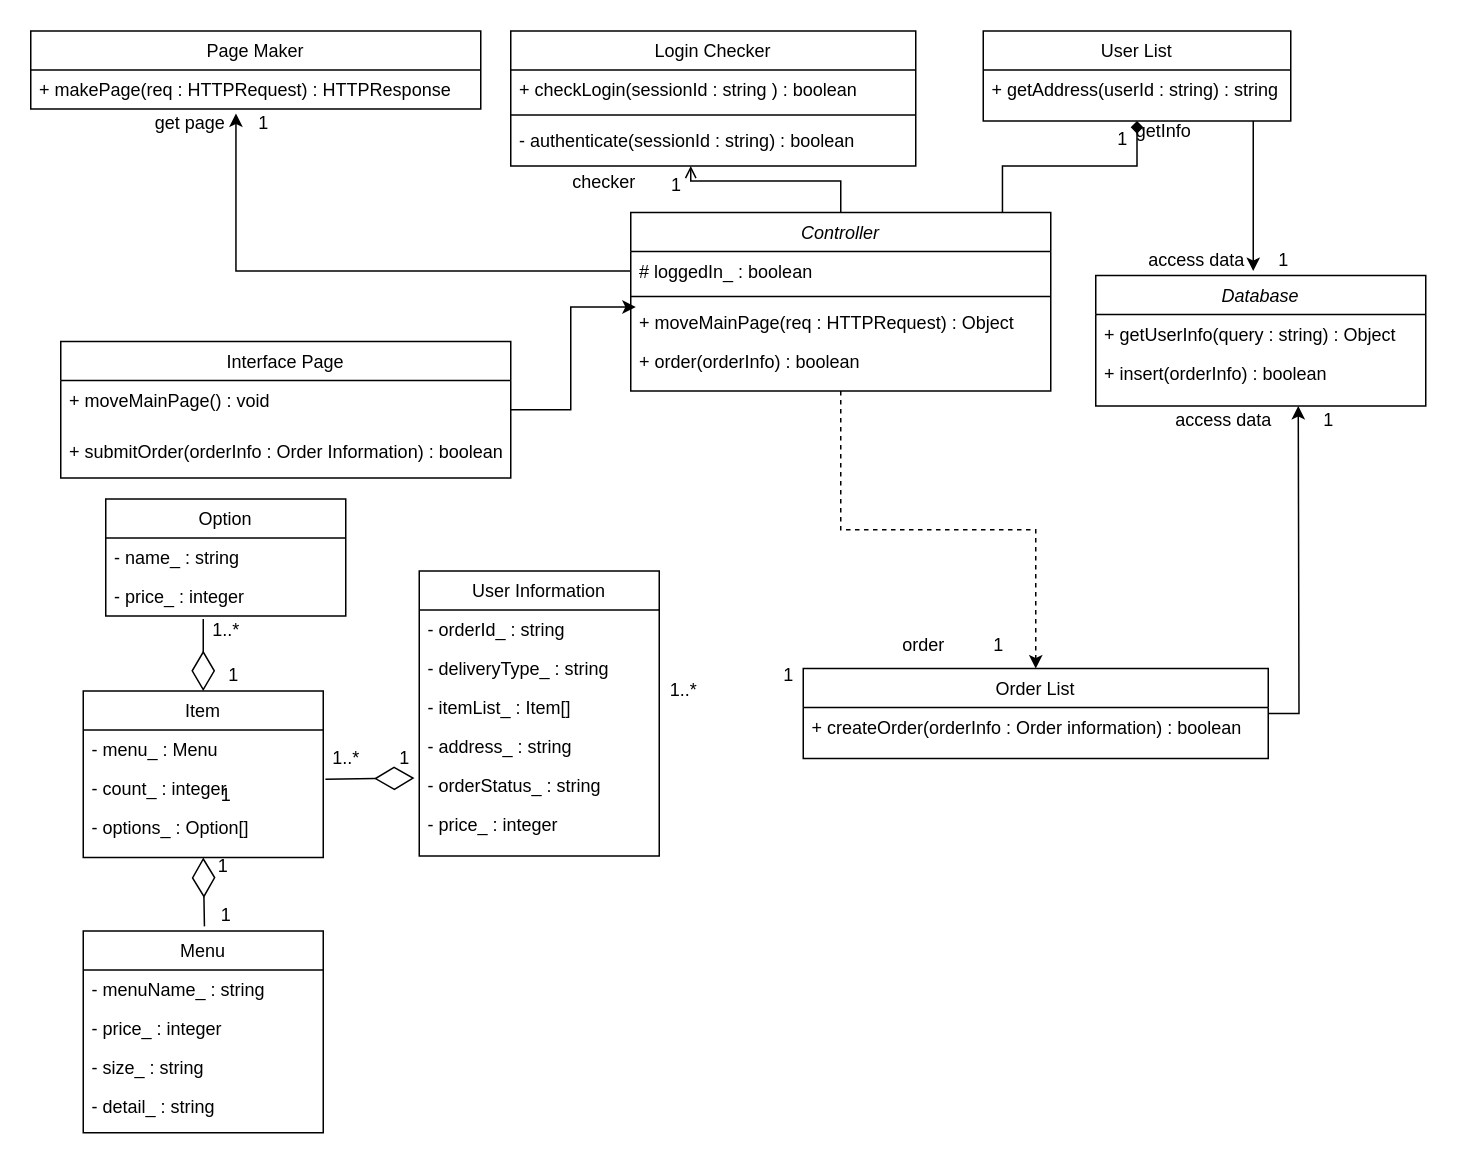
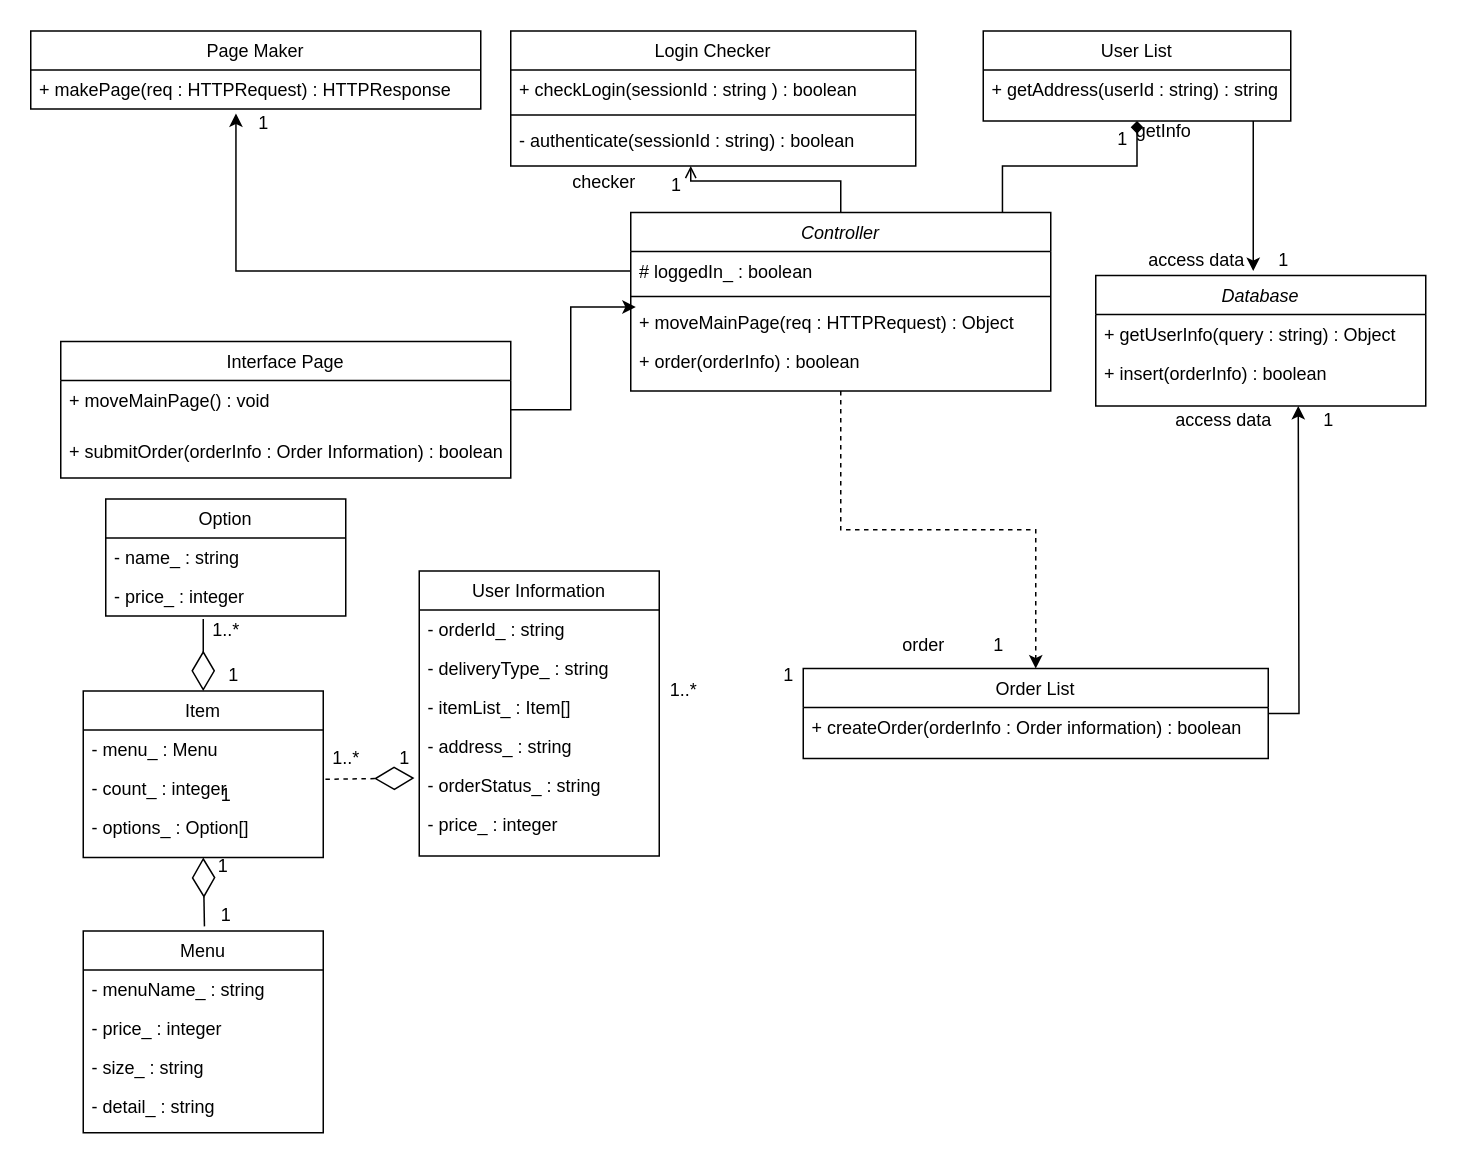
(190, 124) -> none
(349, 779) -> (349, 779)
